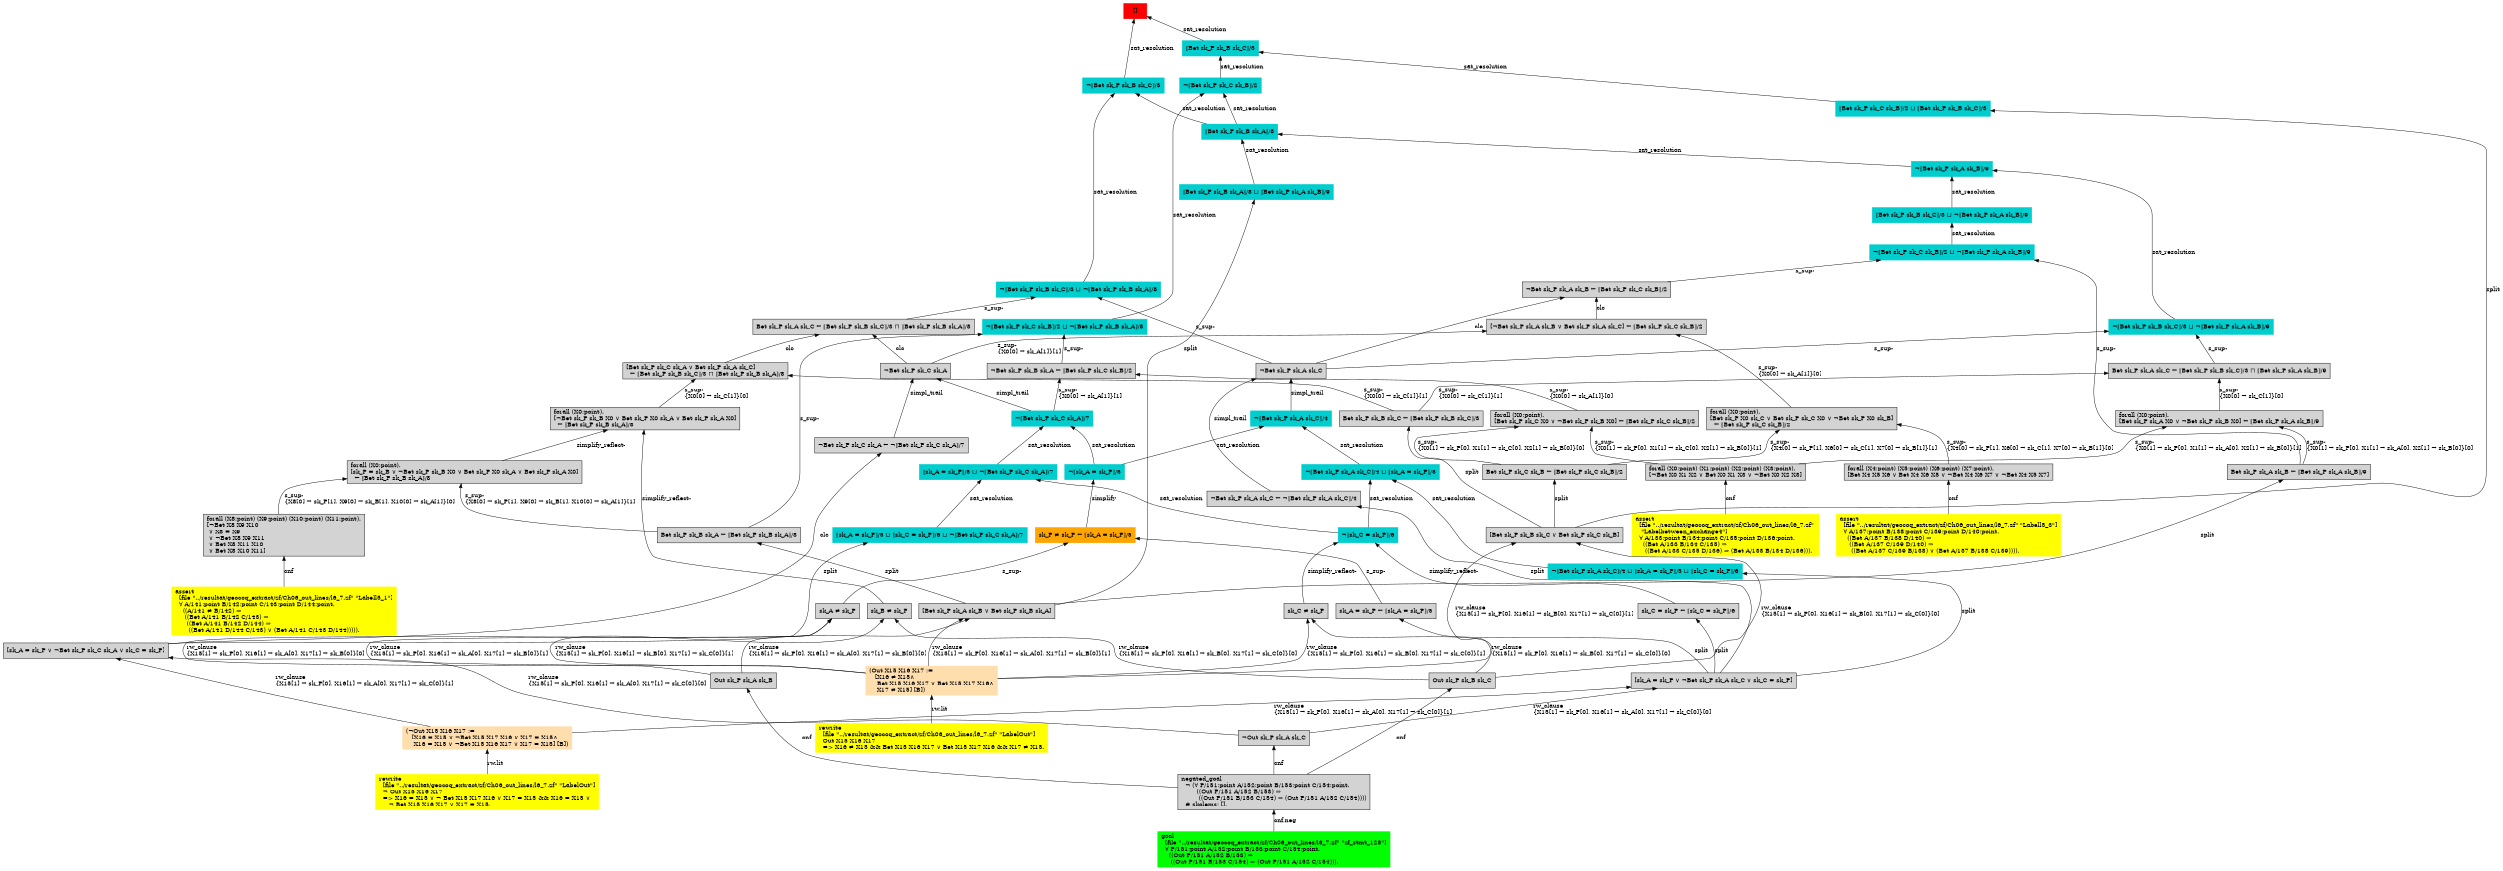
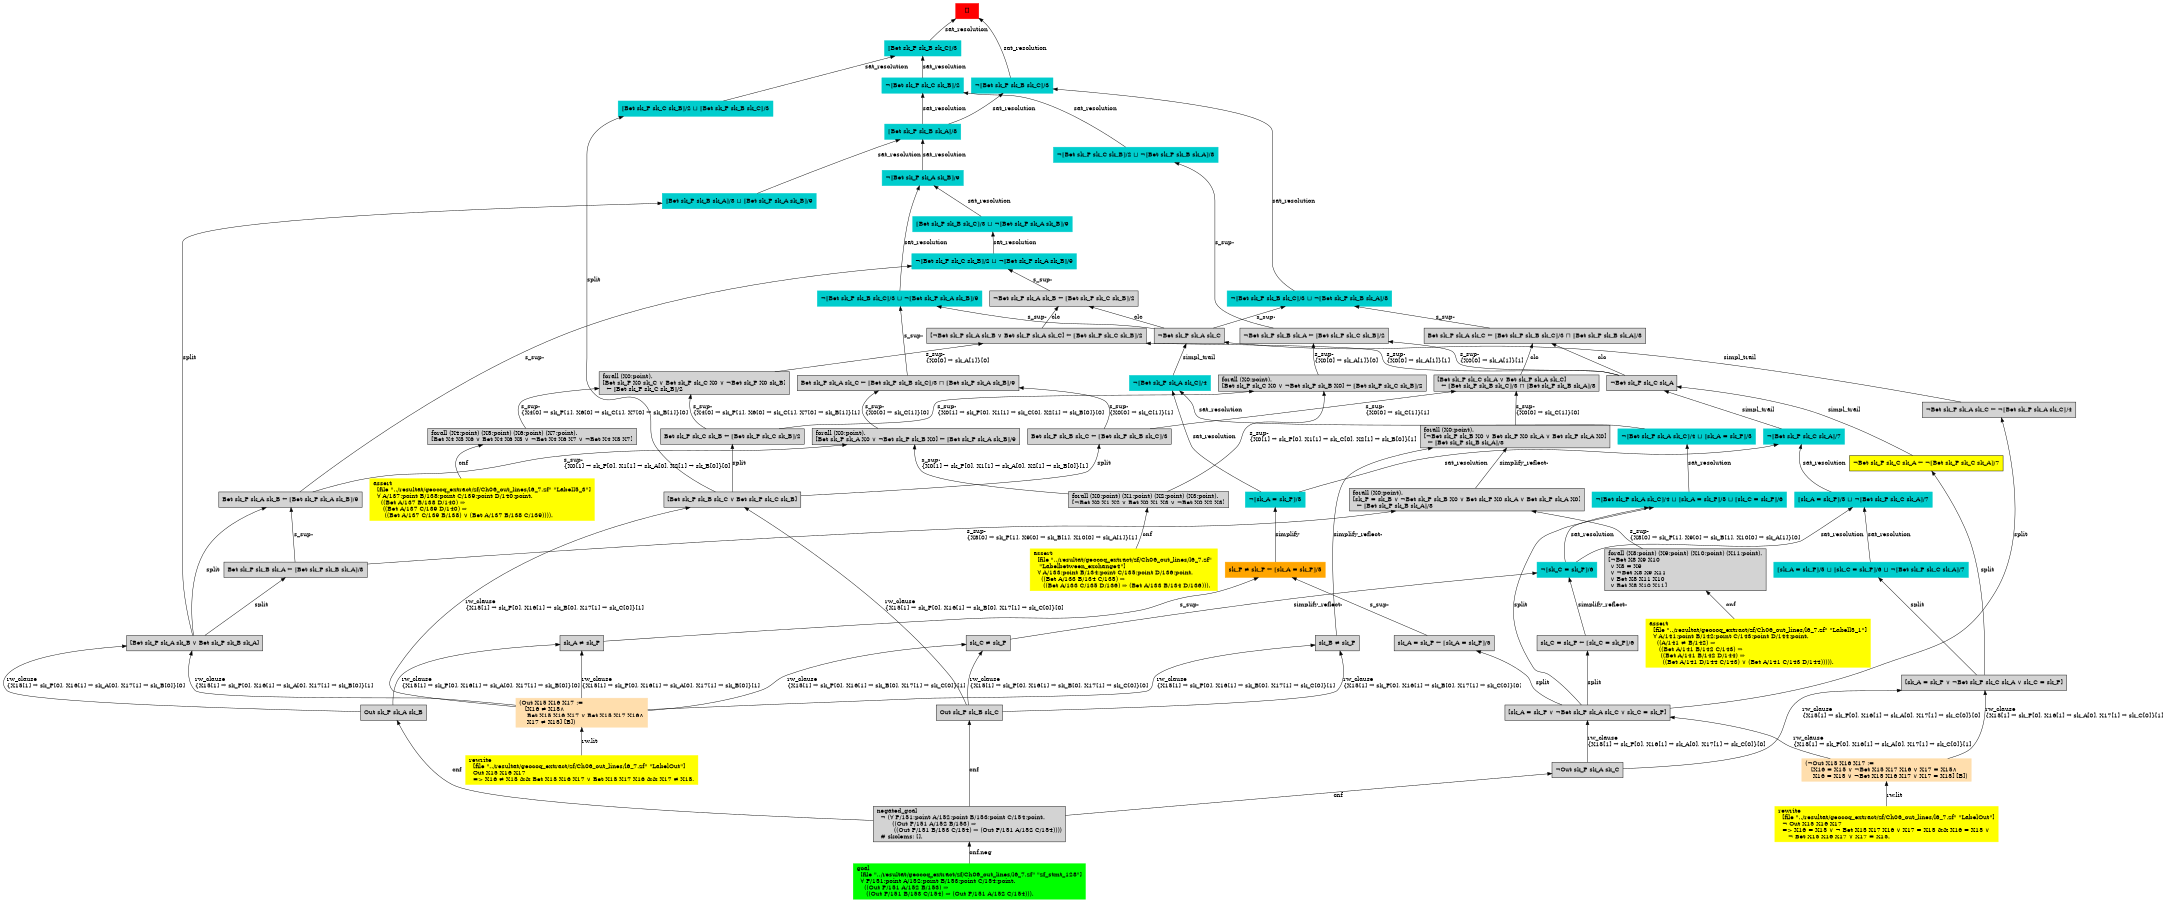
(802, 367) -> (293, 537)
(1056, 397) -> (1484, 368)
(891, 445) -> (1926, 463)
(1369, 505) -> (1570, 530)
(824, 535) -> (1987, 570)
